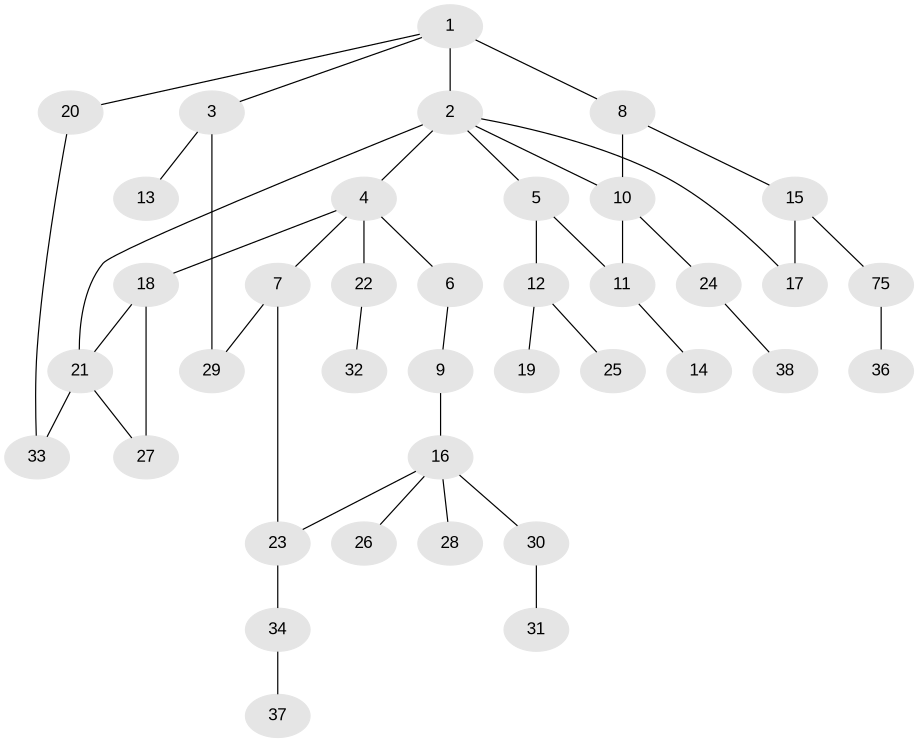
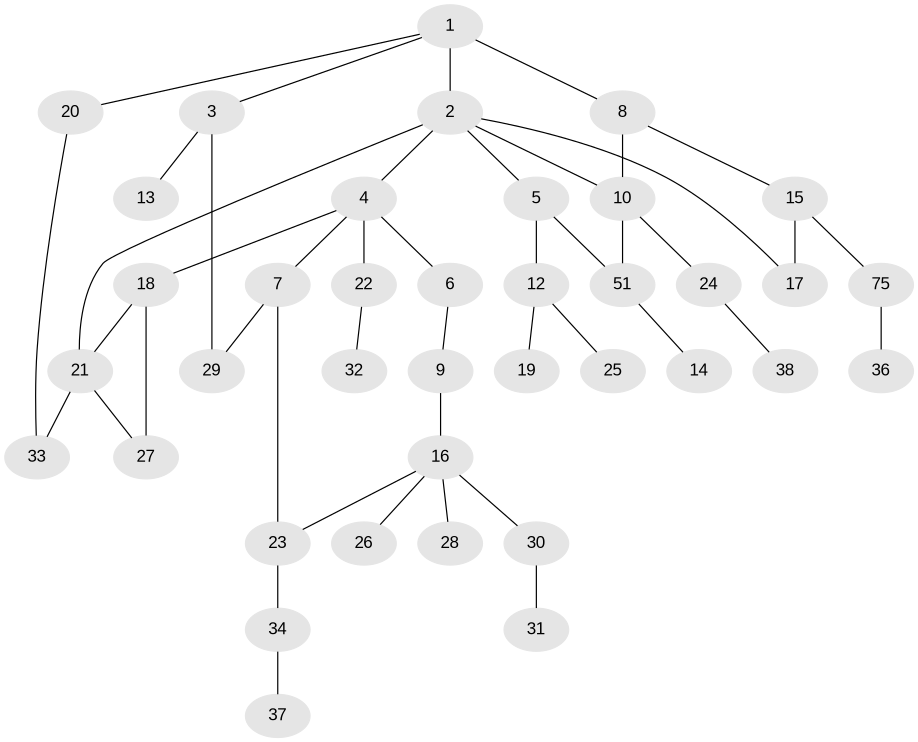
(623, 285) -> (623, 285)
